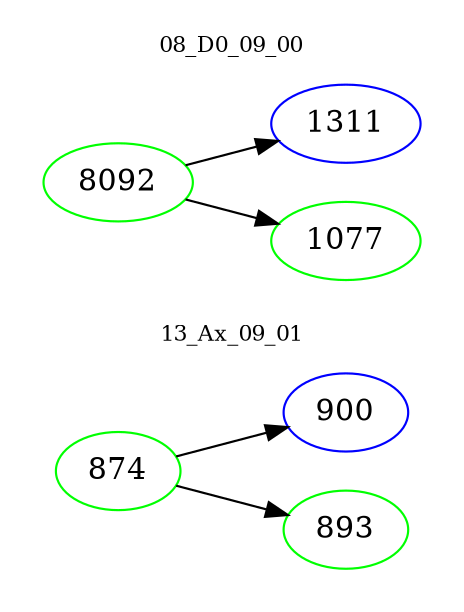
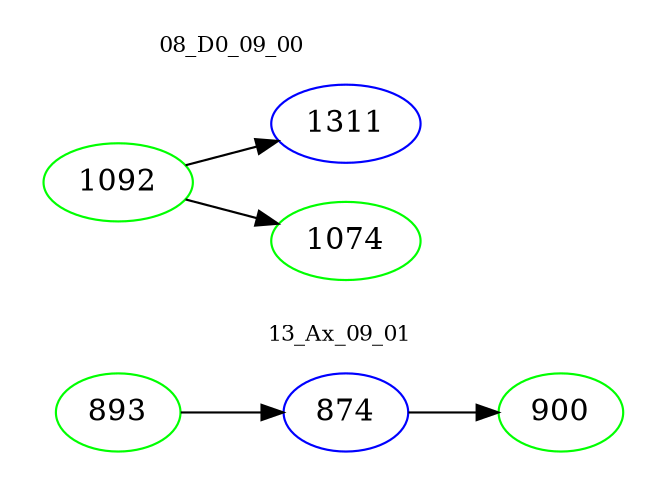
(118, 182) -> (118, 182)
(346, 241) -> (346, 241)
(346, 412) -> (561, 412)
(118, 471) -> (346, 412)
(221, 498) -> (221, 412)
